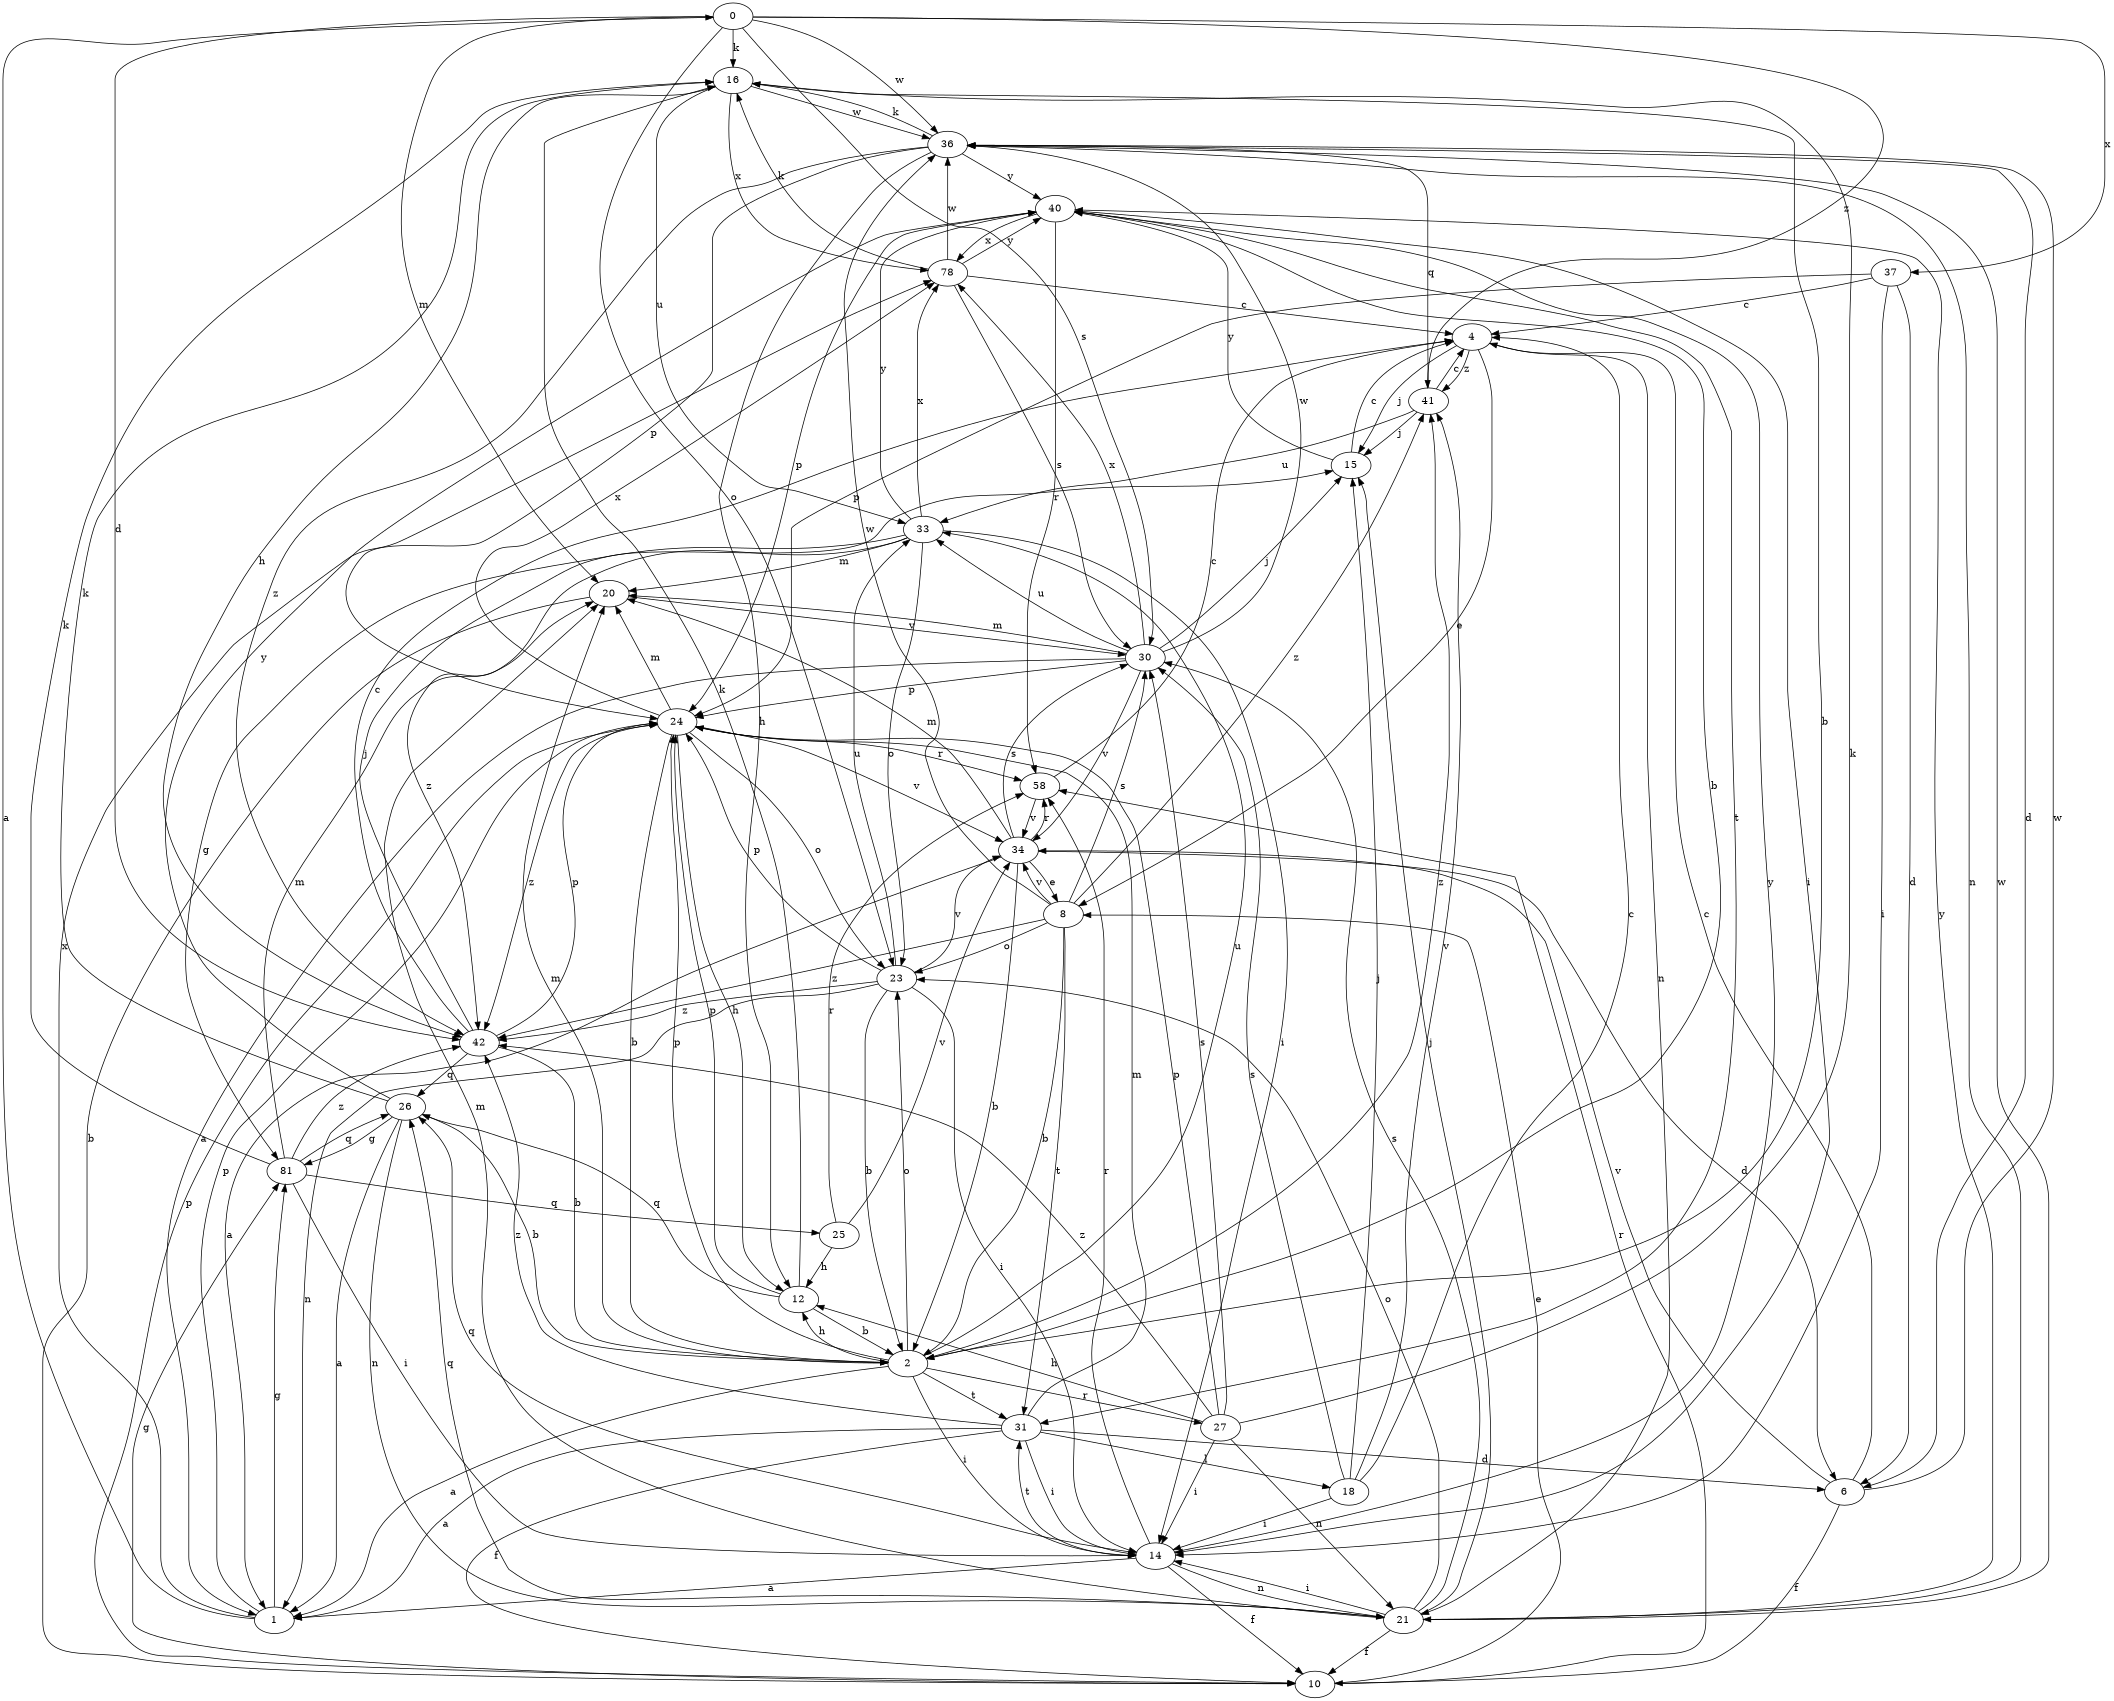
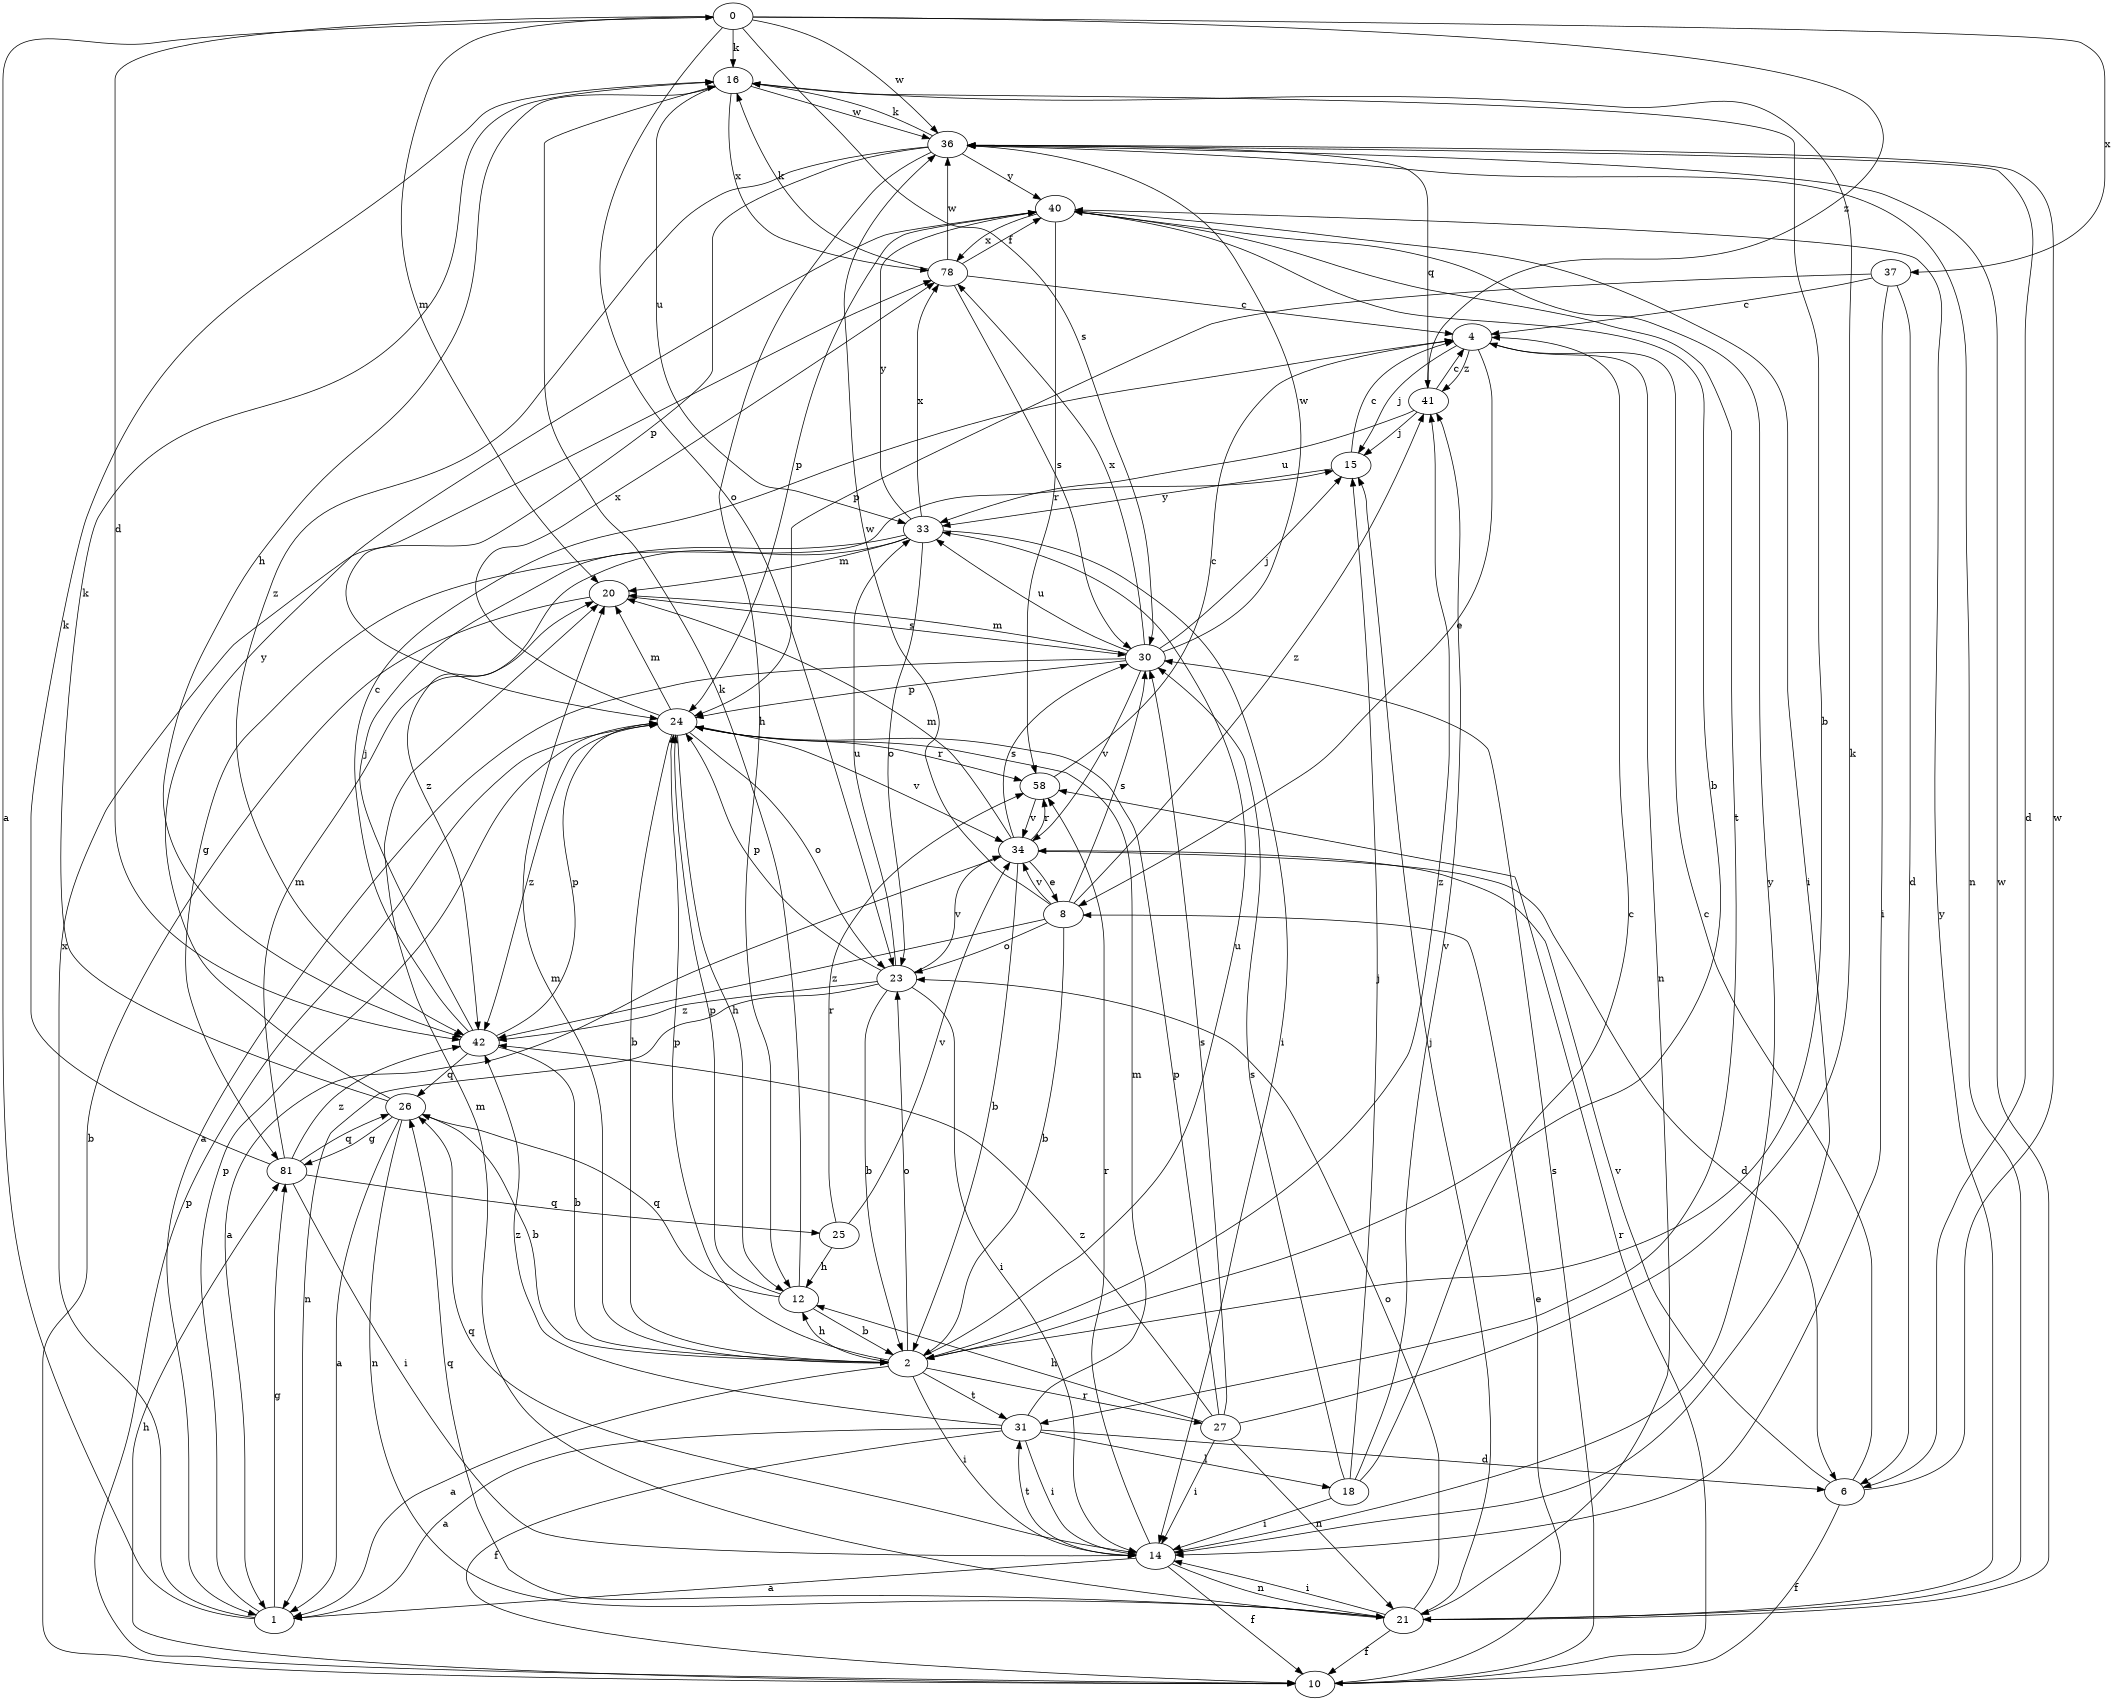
(1011, 241) -> (1011, 241)
(1228, 313) -> (1141, 497)
(912, 626) -> (912, 626)
(1385, 1130) -> (1549, 1157)
(1055, 1168) -> none
(147, 1428) -> (147, 1428)
